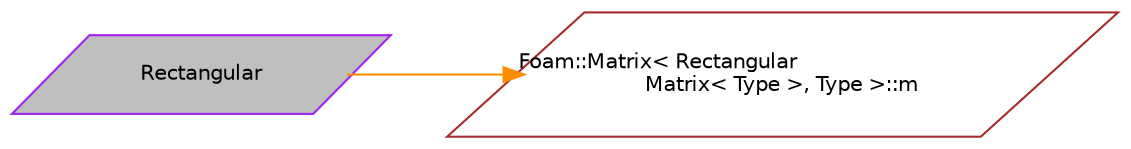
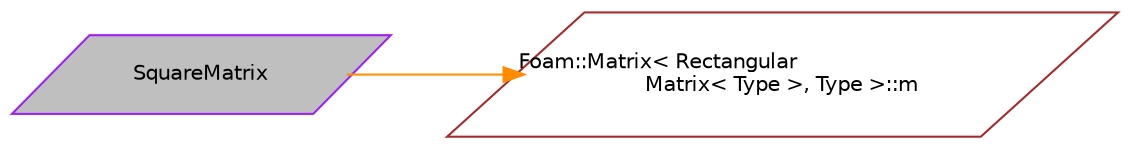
(201, 75) -> (201, 75)
